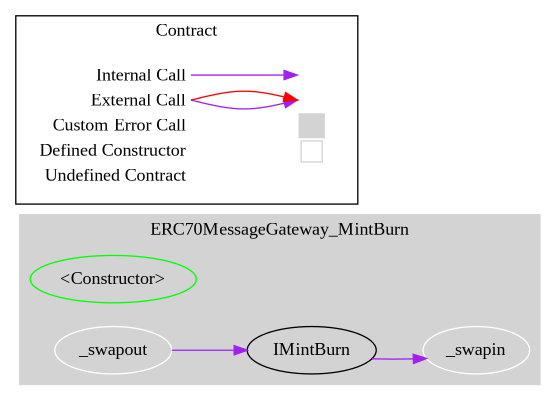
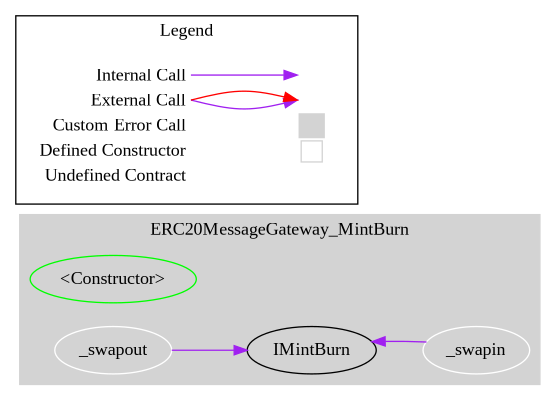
(187, 31) -> (187, 31)
(280, 230) -> (280, 230)
(393, 359) -> (406, 341)
